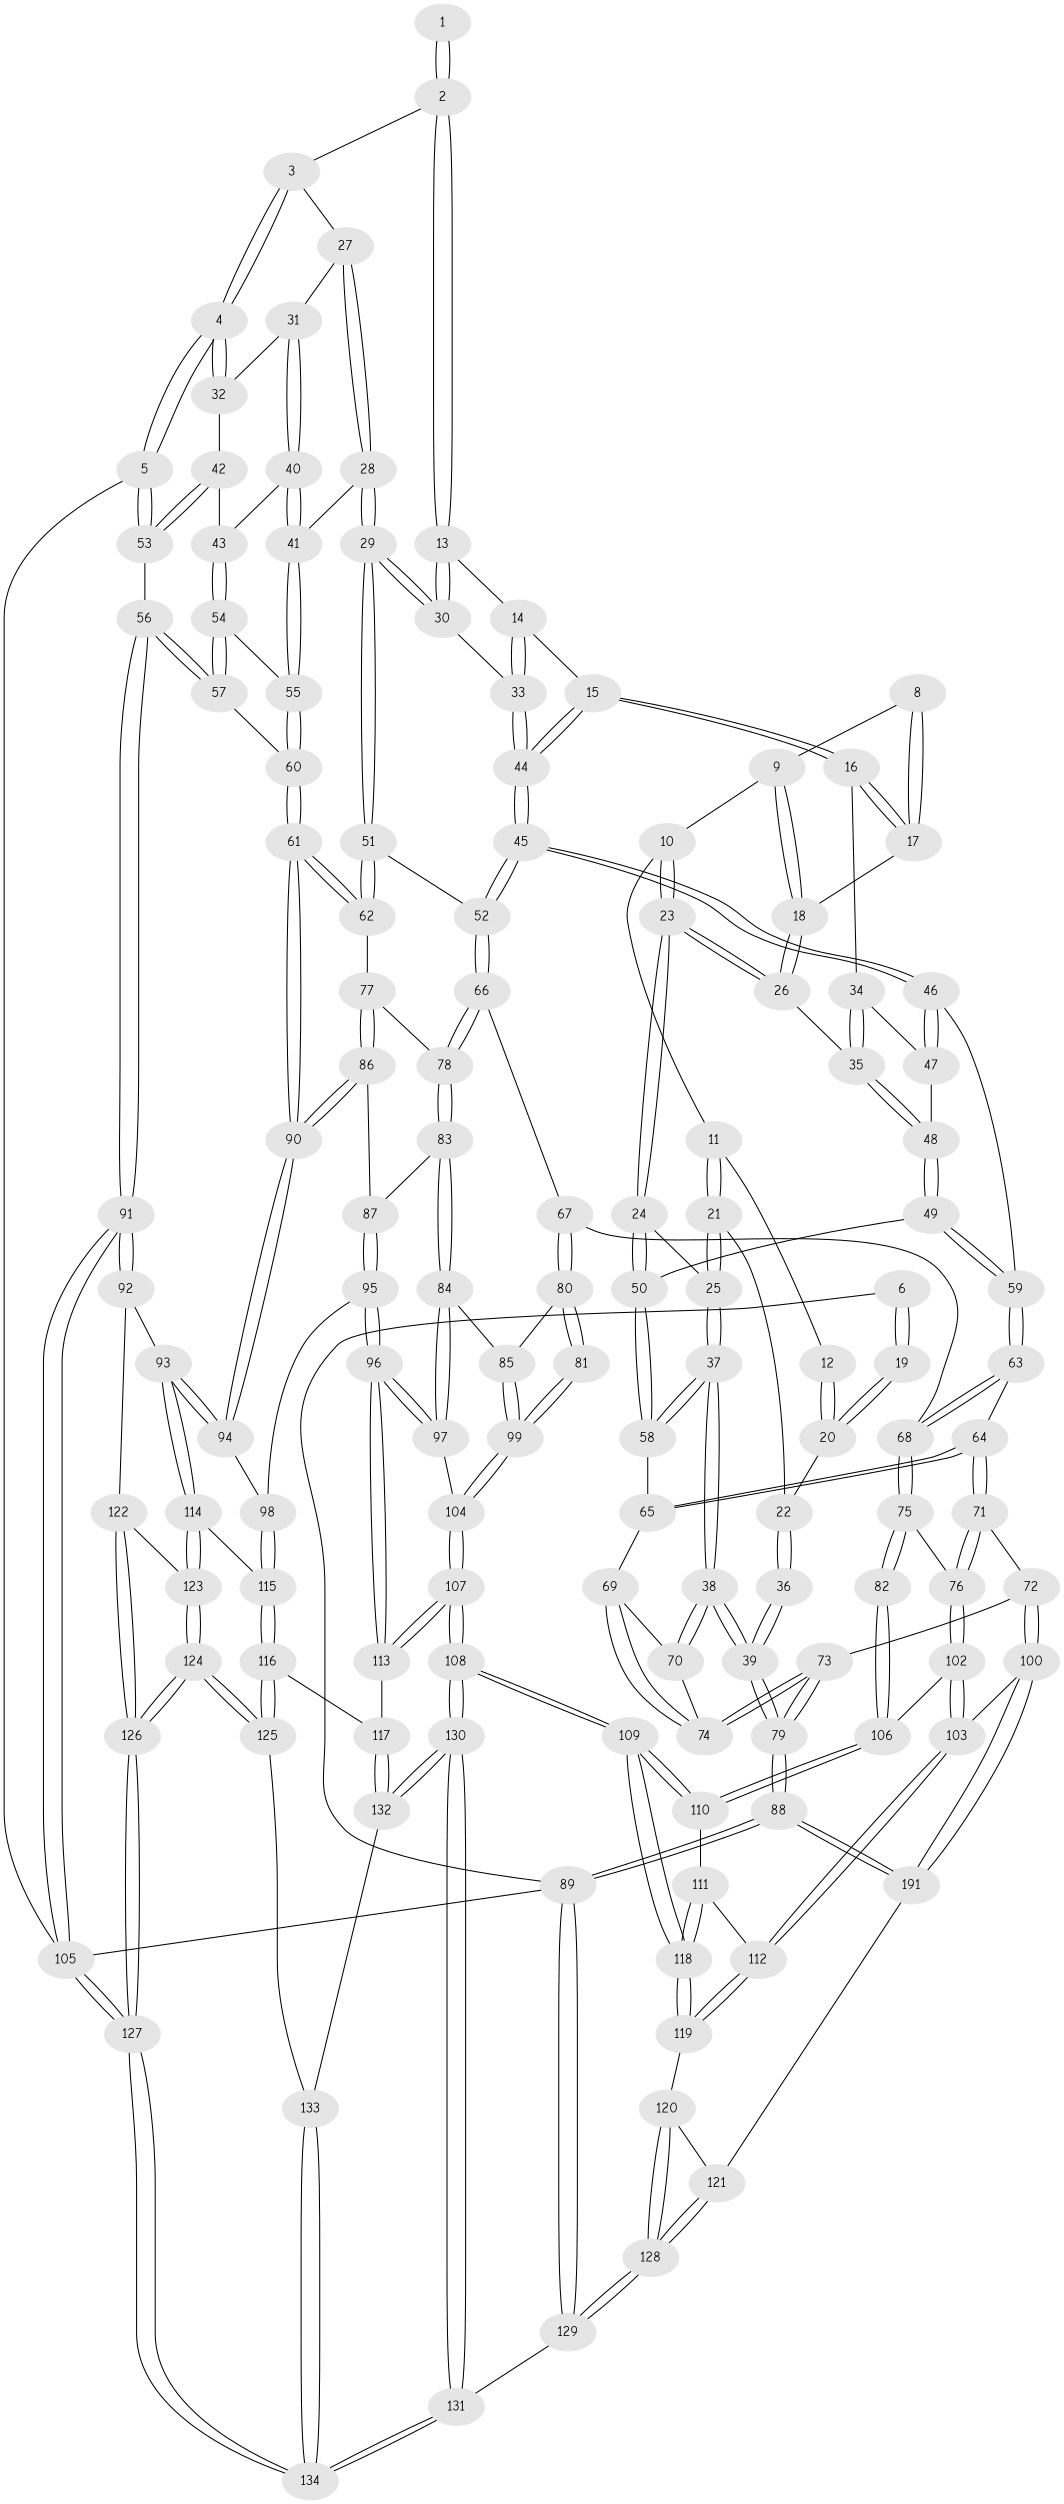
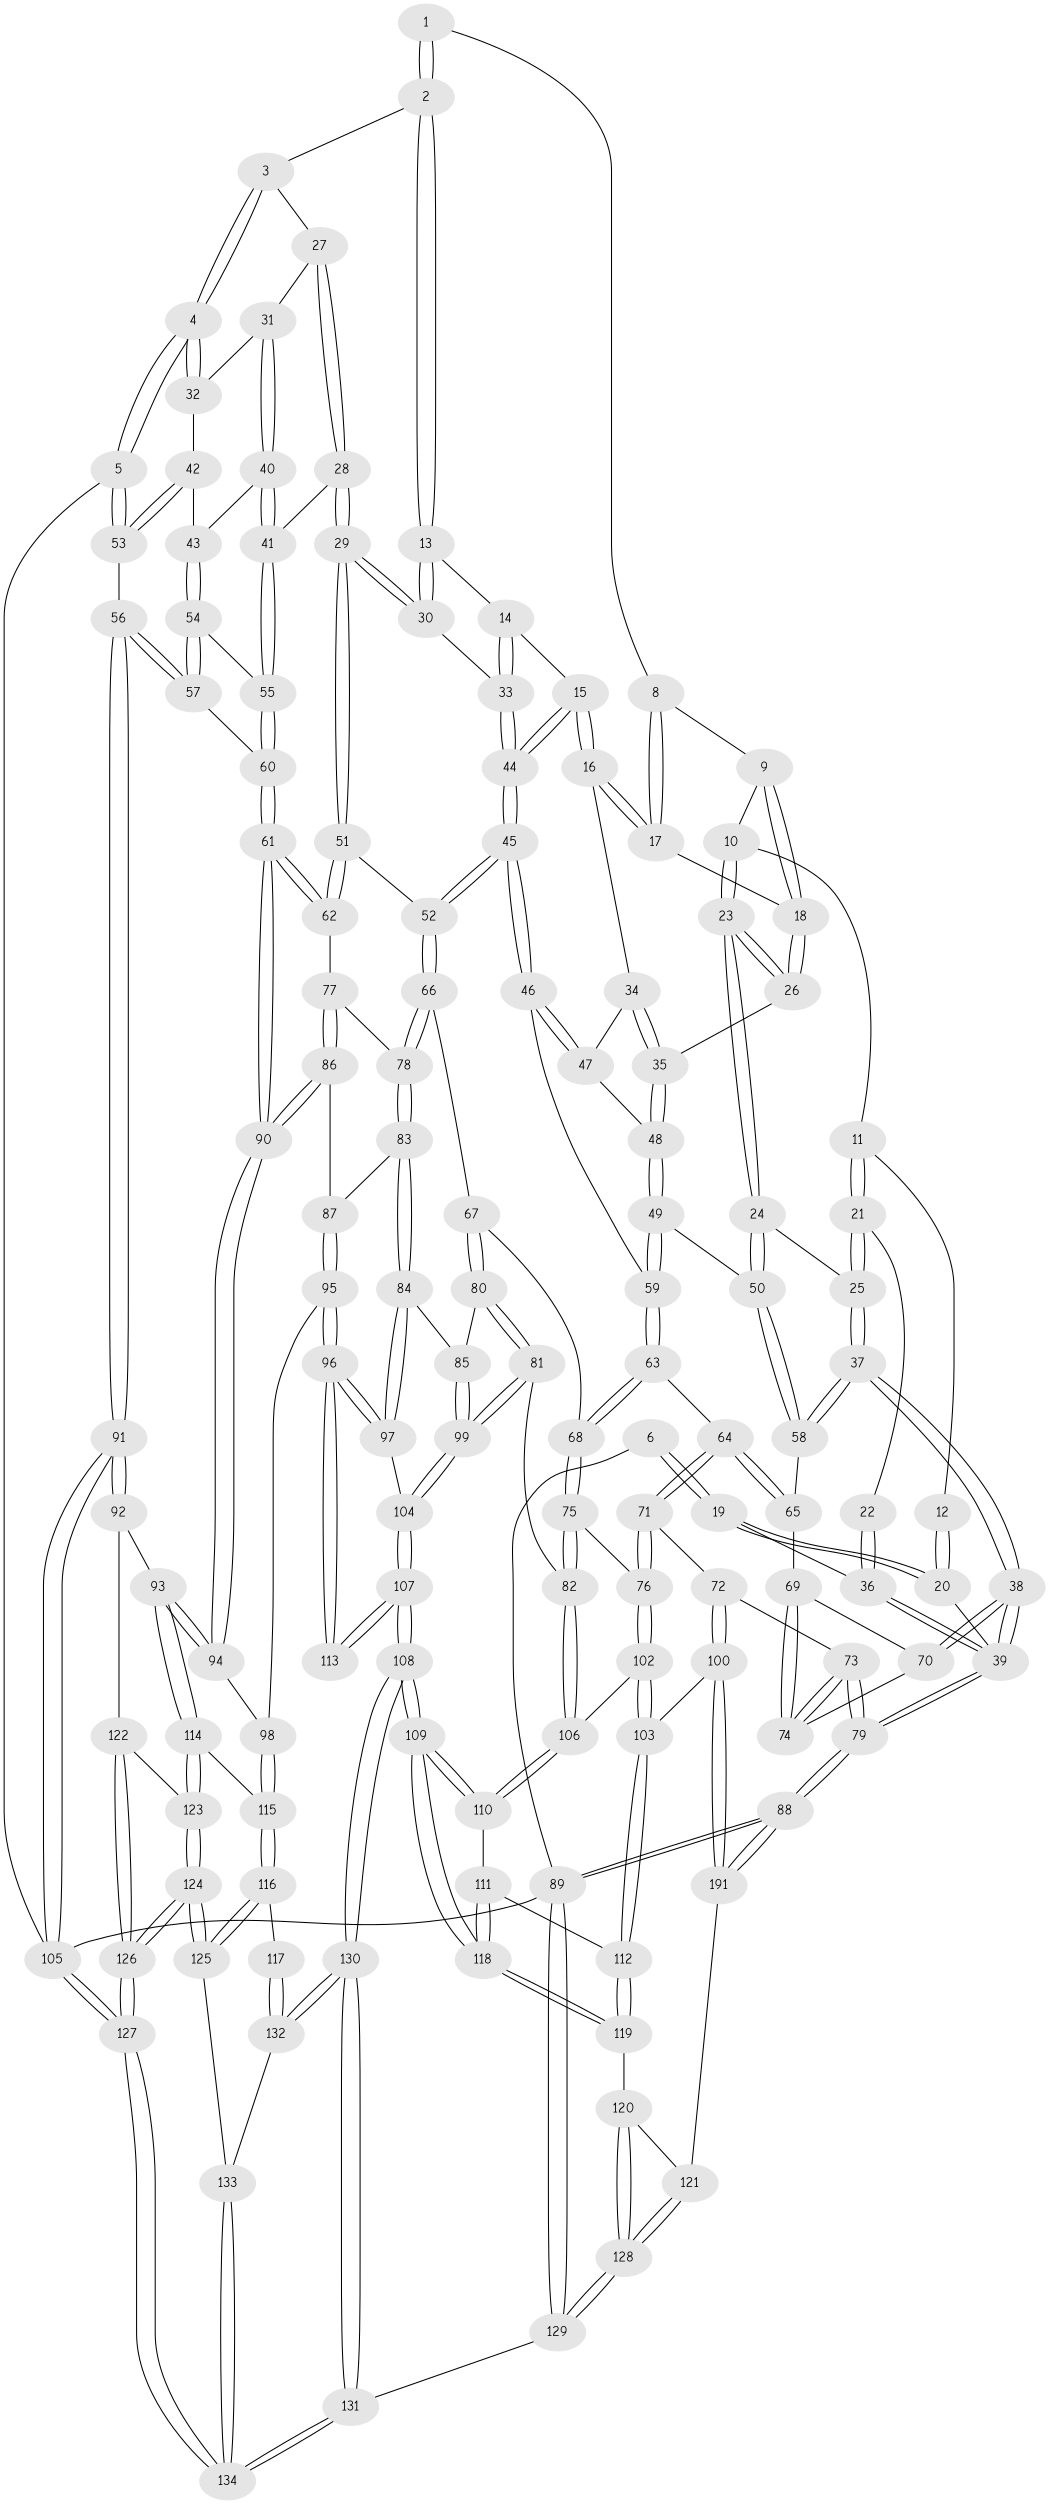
none -> (612, 313)
(807, 1474) -> (964, 1615)
none -> (525, 1480)
none -> (801, 1554)
(382, 1699) -> none
